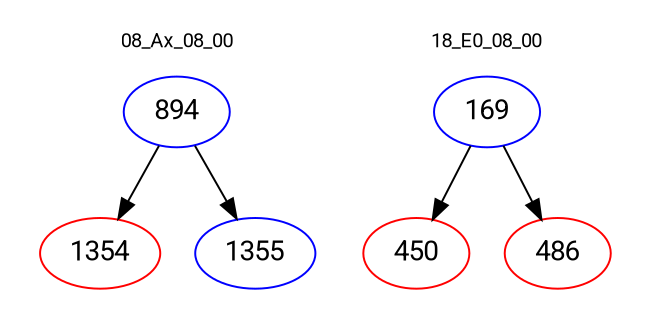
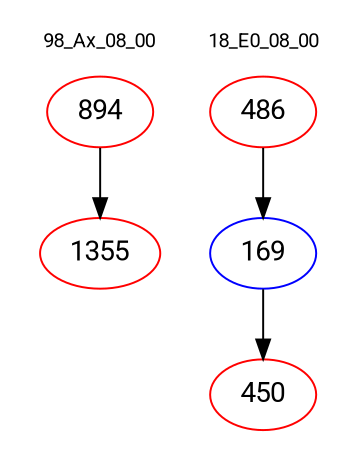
(178, 42) -> (100, 42)
(177, 112) -> (100, 112)
(518, 174) -> (263, 173)
(100, 253) -> none
(255, 253) -> (100, 253)
